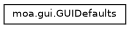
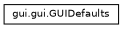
(65, 14) -> (61, 14)
